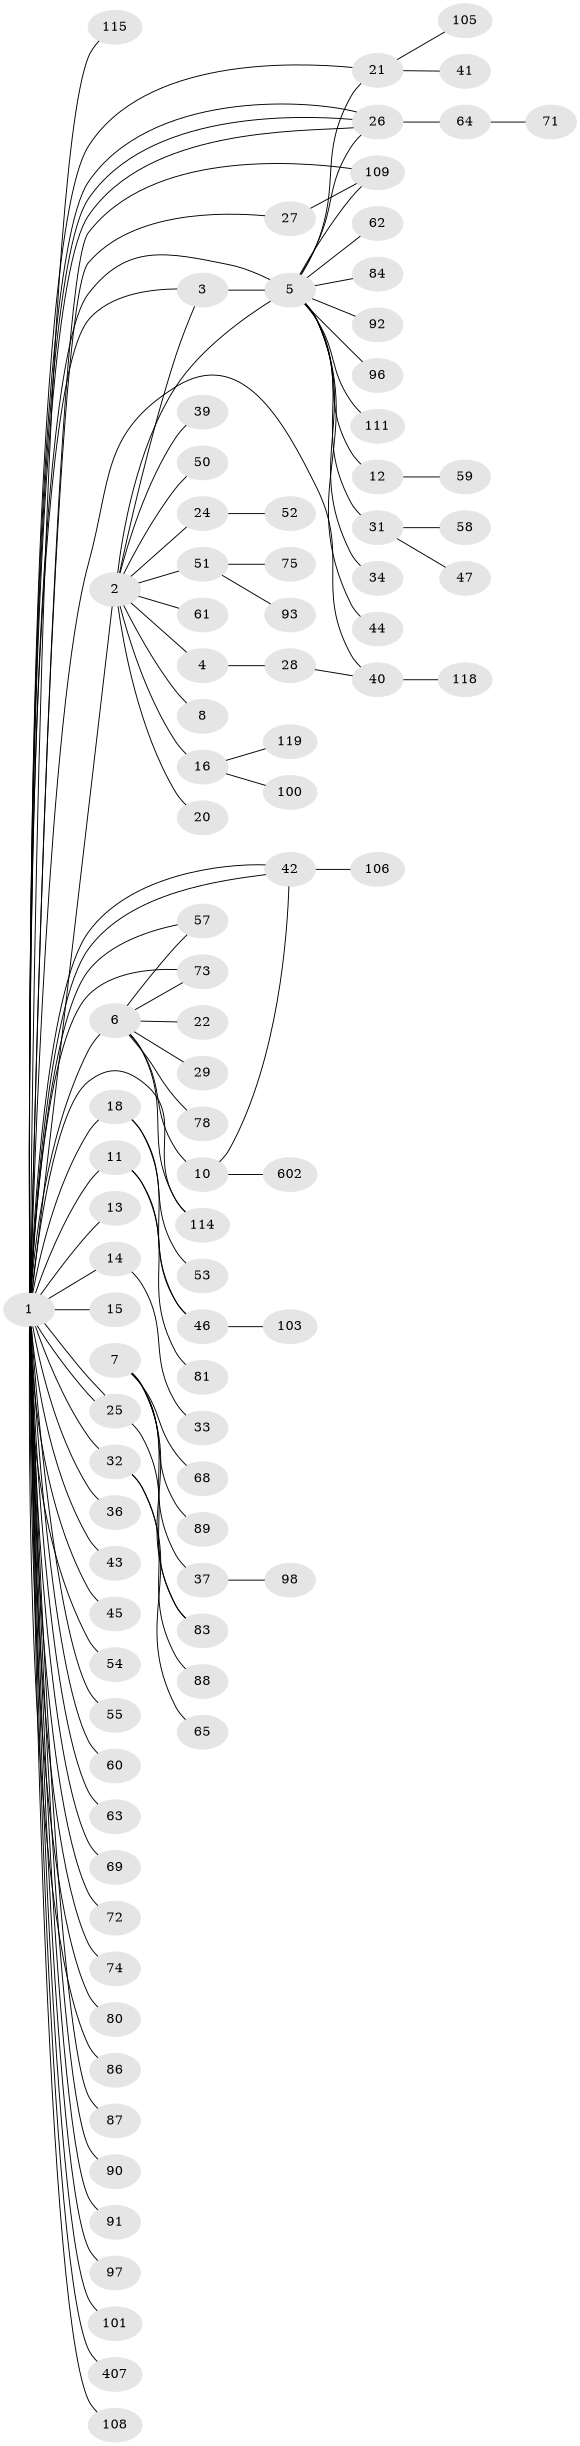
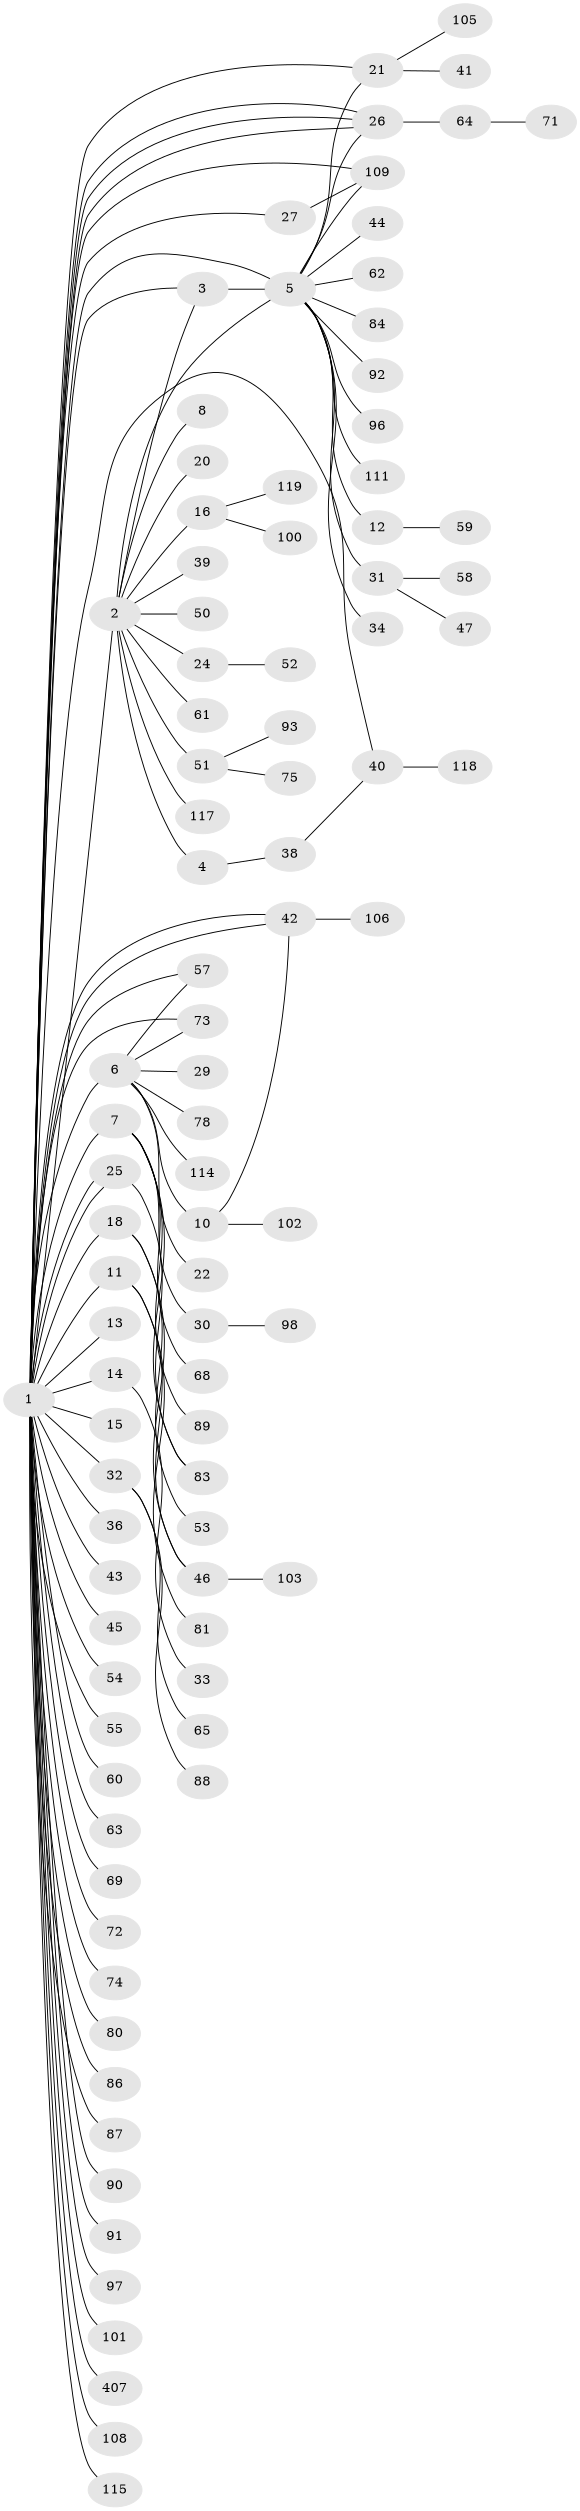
(290, 666) -> (290, 854)
none -> (203, 817)
(82, 1089) -> (54, 1235)
(290, 1175) -> (290, 1224)
(203, 1580) -> (203, 1326)
